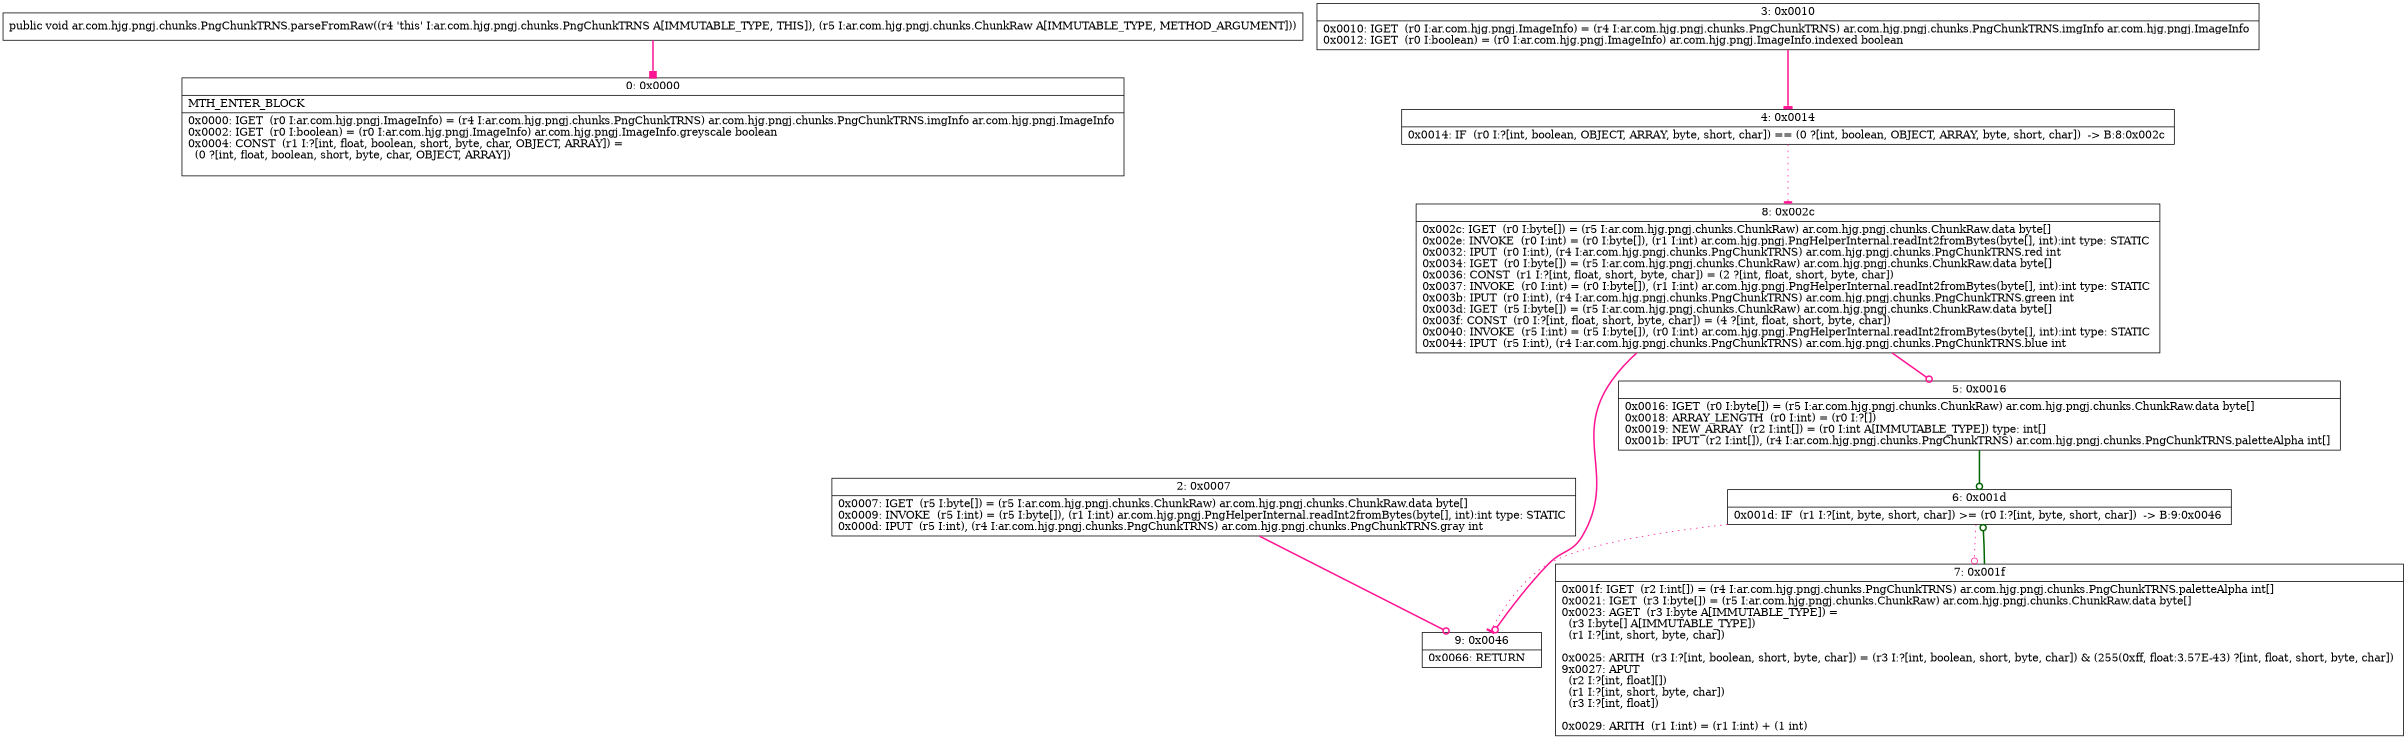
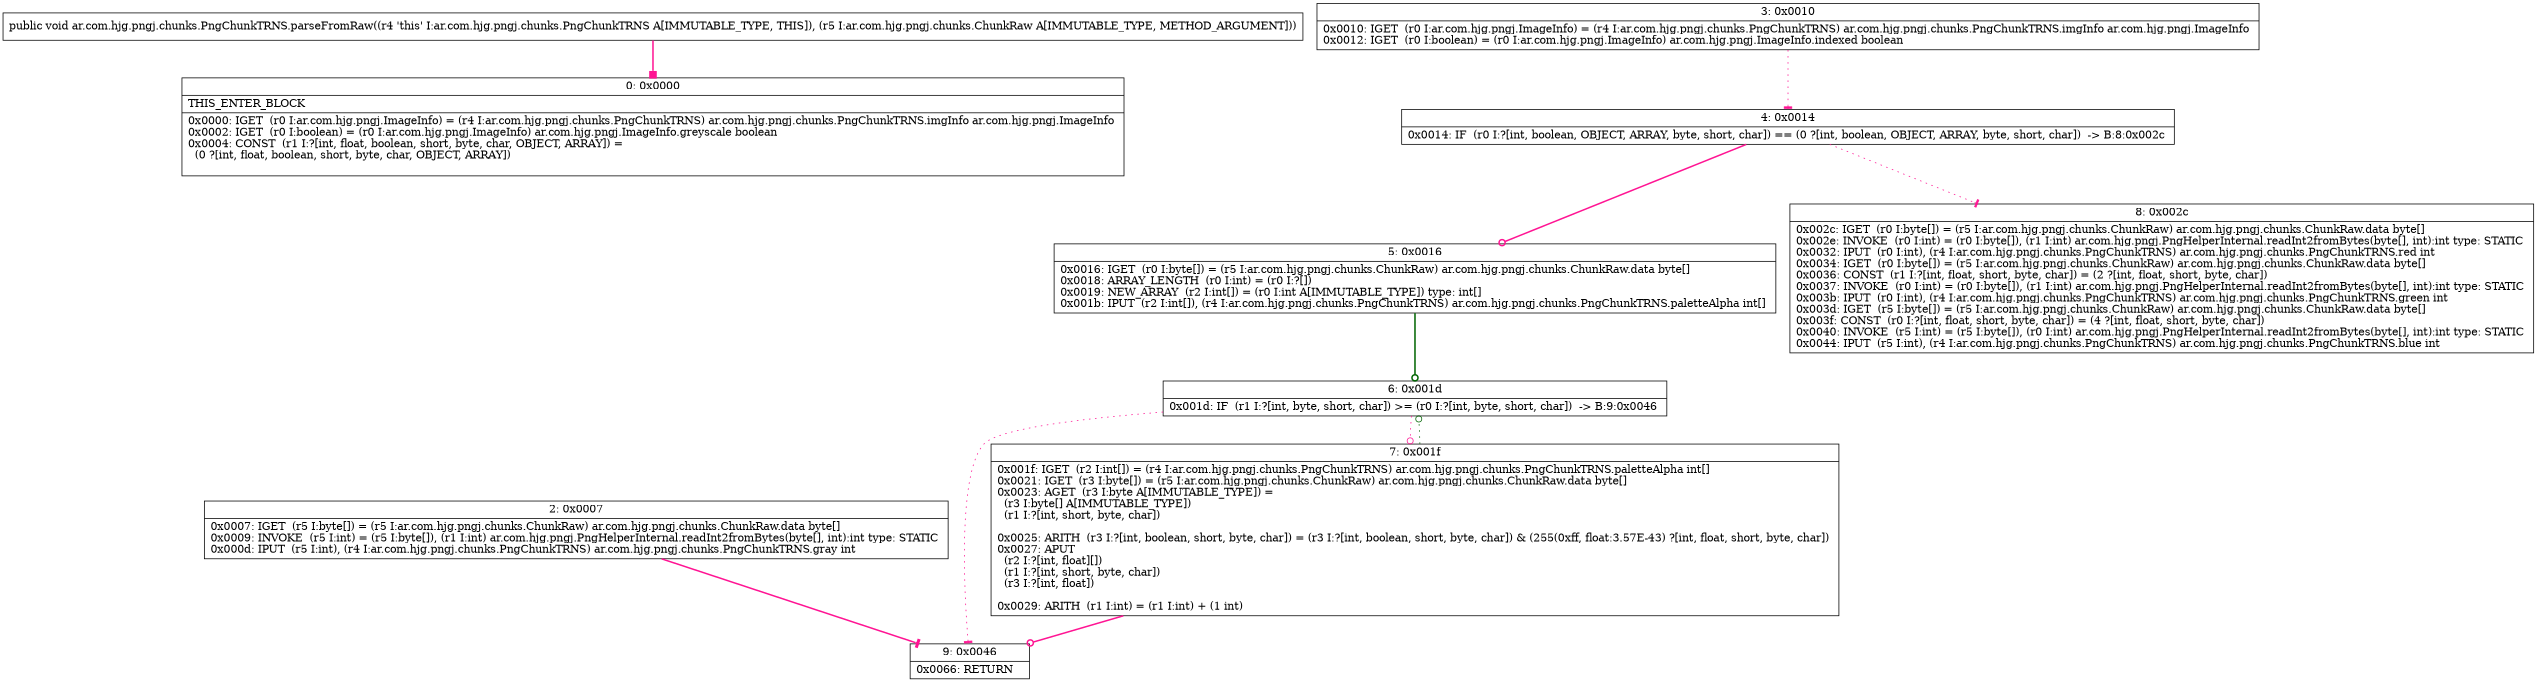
(1788, 78) -> (1788, 78)
(247, 104) -> (247, 104)
(1909, 365) -> (1626, 193)
(1595, 502) -> (1078, 629)
(1984, 547) -> (1420, 433)
(1351, 583) -> (789, 601)
(1604, 670) -> (1040, 550)
